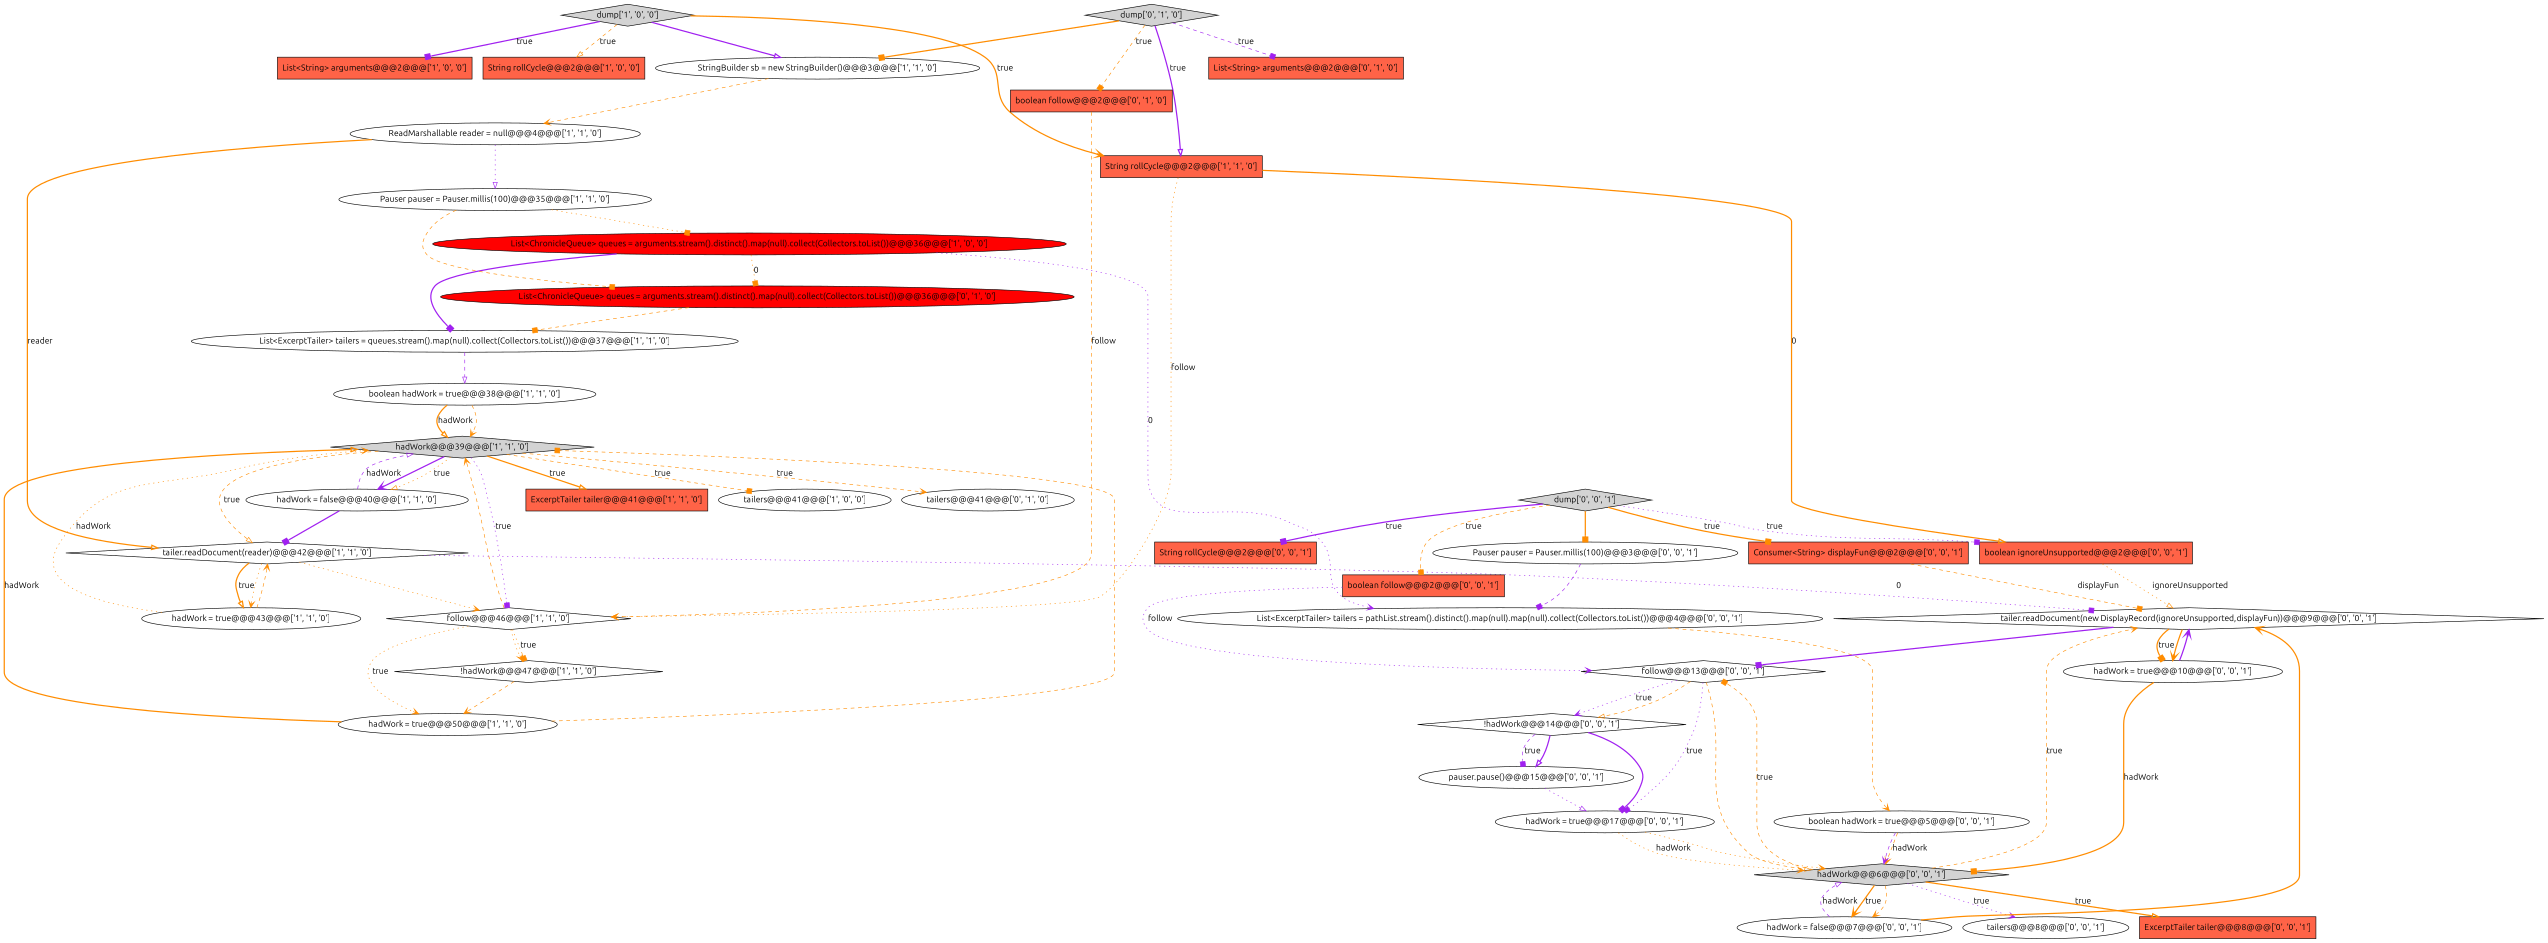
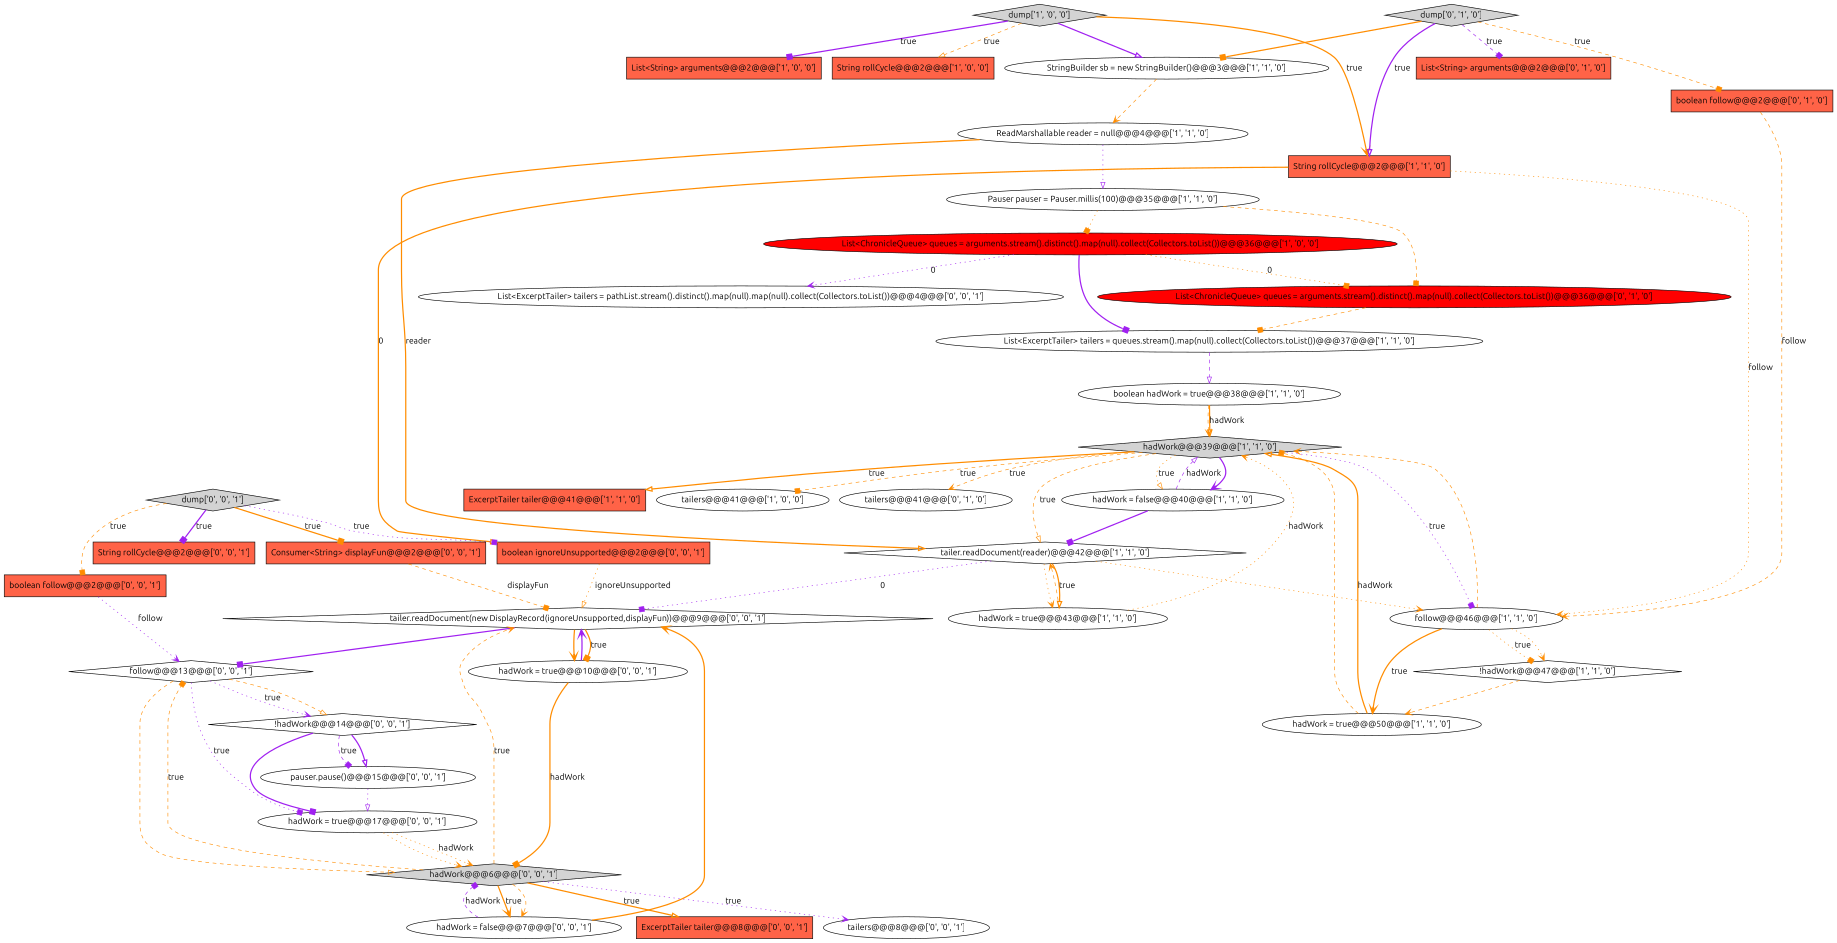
(1585, 553) -> none
(509, 619) -> (1476, 619)
(383, 652) -> (1395, 657)
(1902, 822) -> none
(1821, 899) -> (465, 904)
